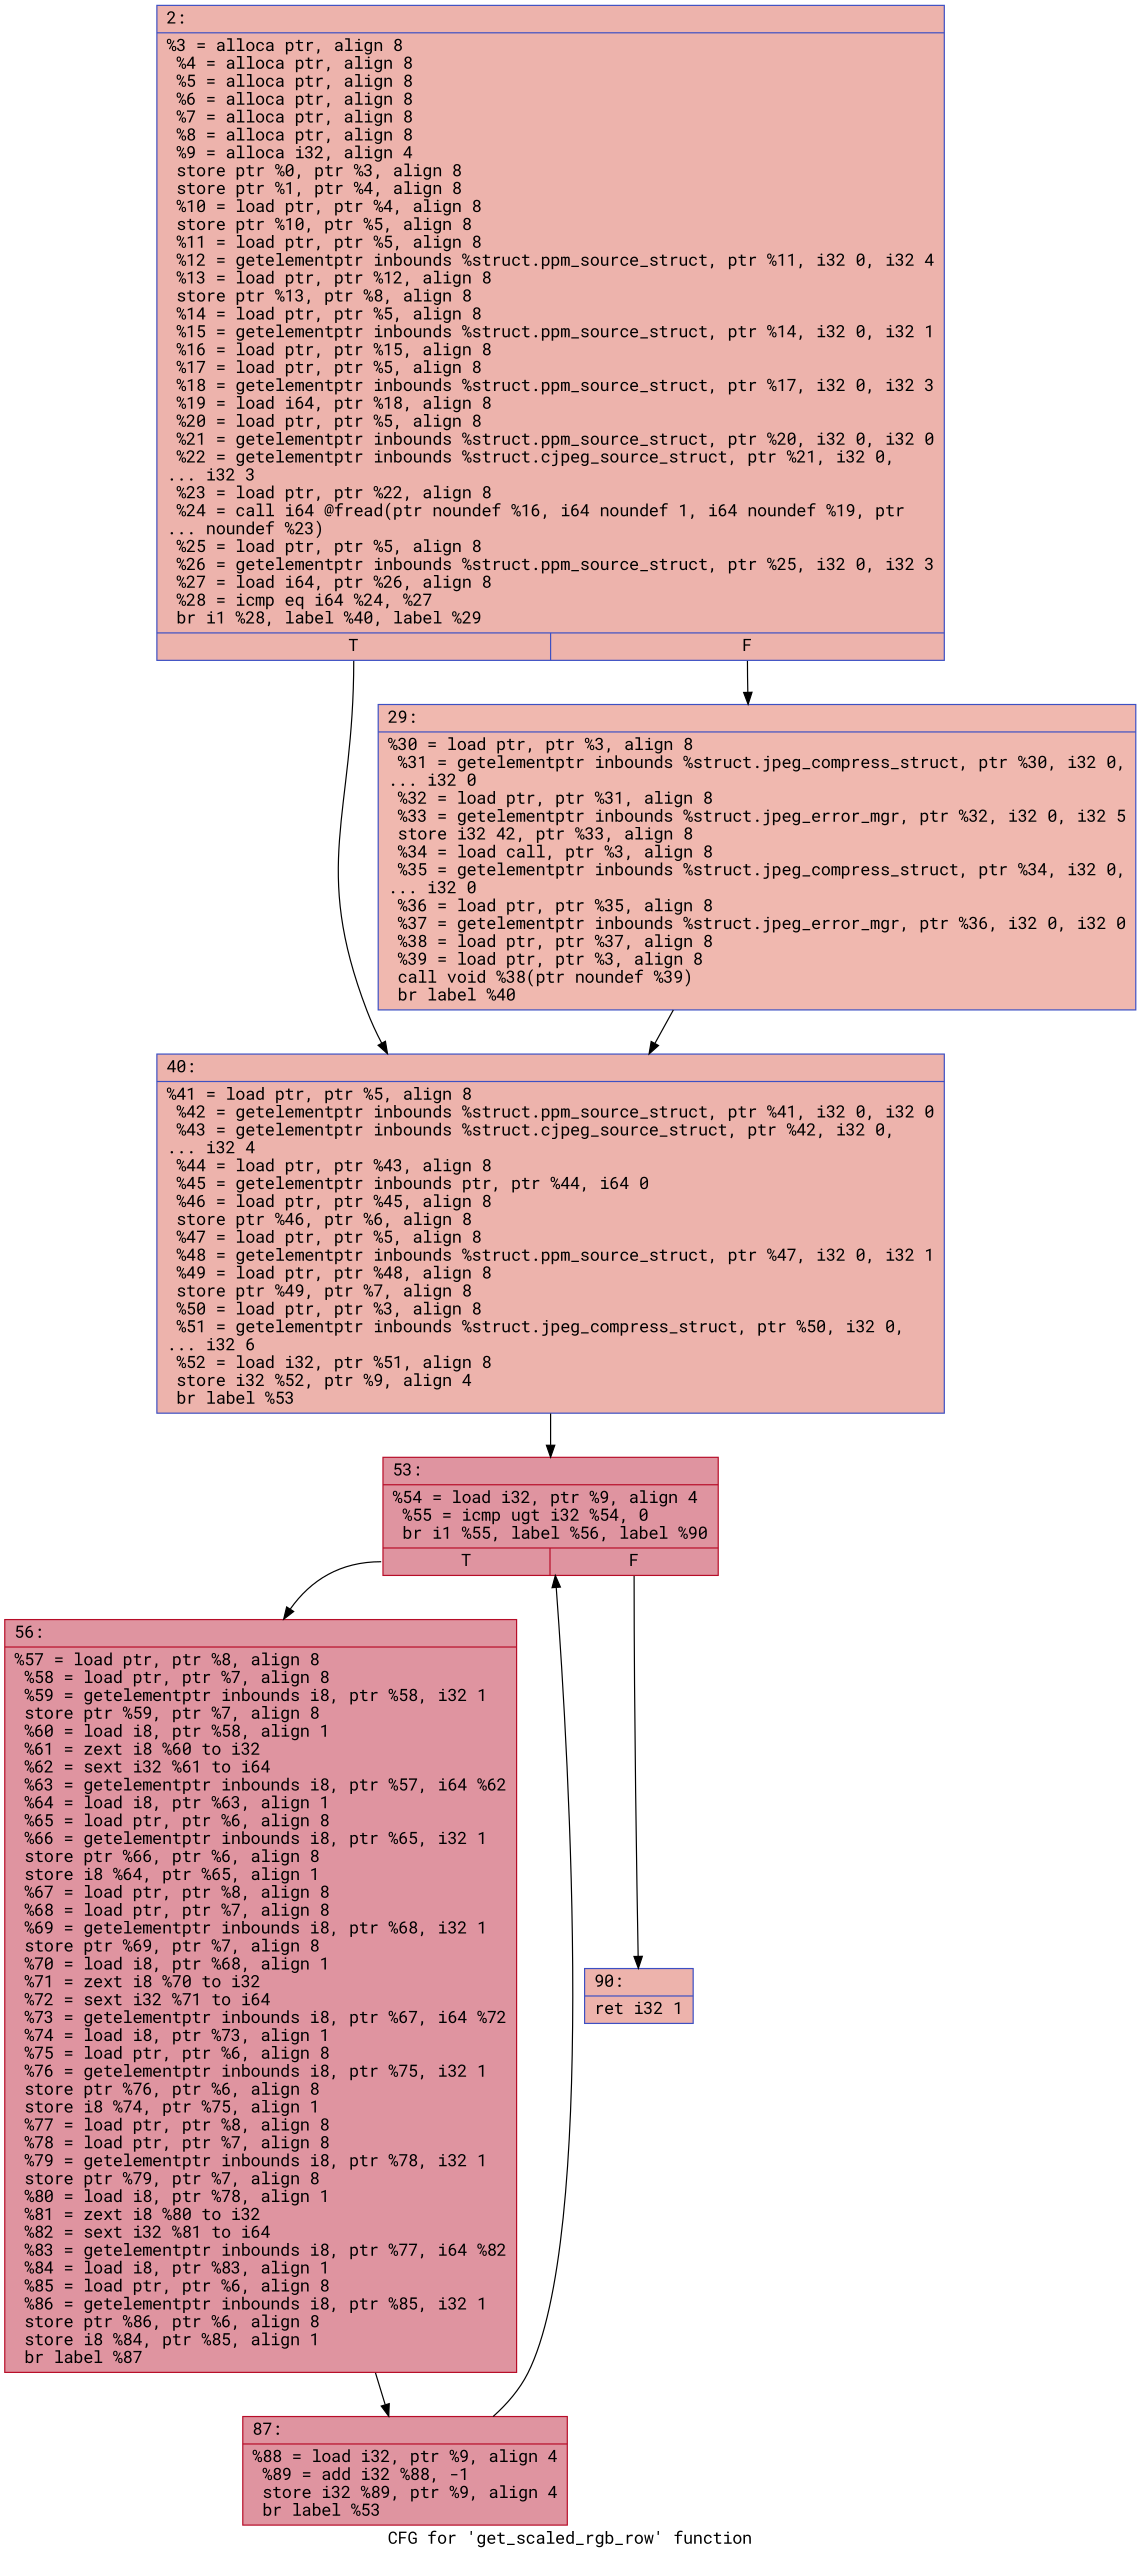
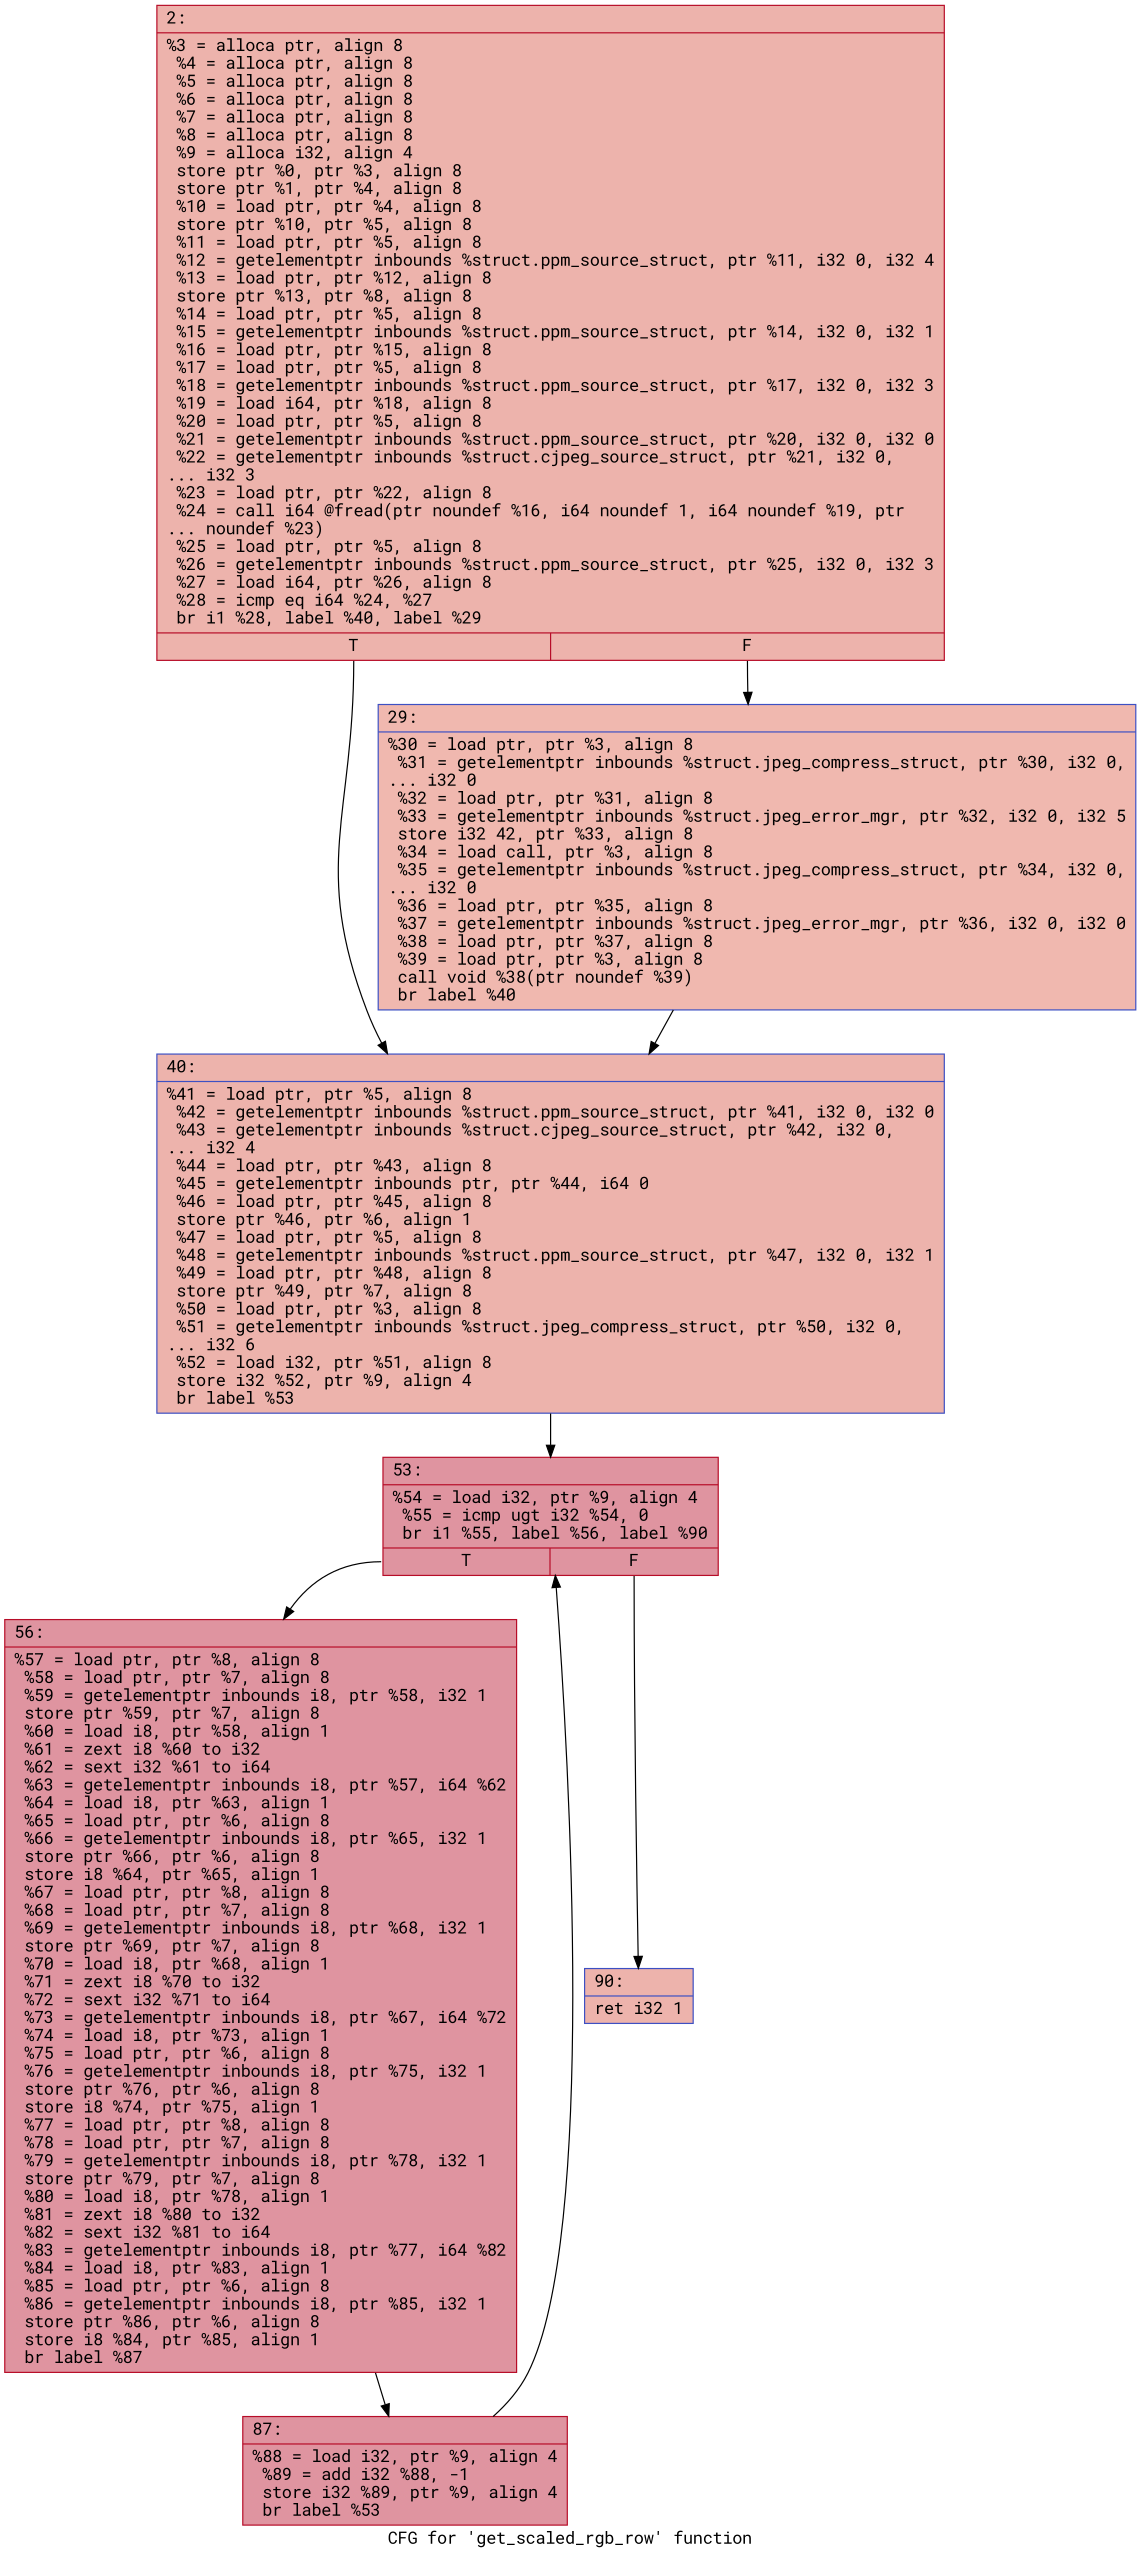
(551, 333) -> (551, 333)
(319, 1220) -> (319, 1220)
